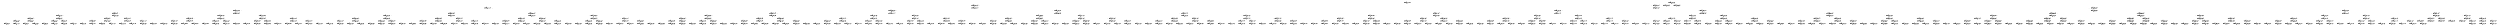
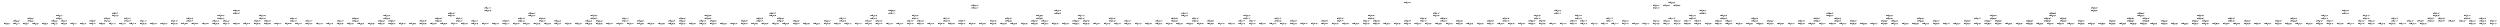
none -> (488, 11)
